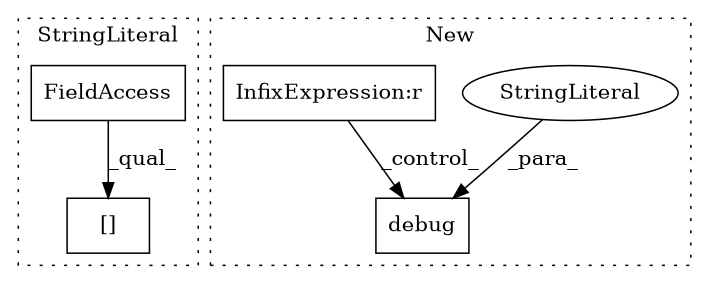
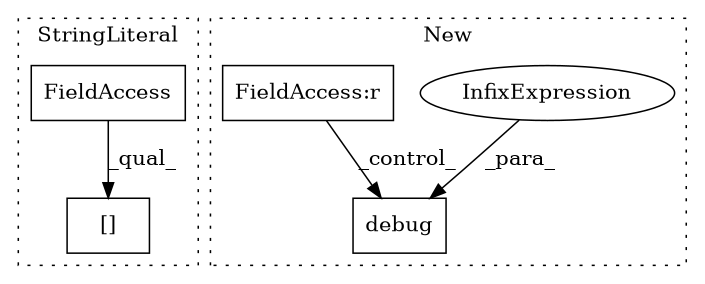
(329, 93) -> (308, 93)
(570, 93) -> (547, 93)
